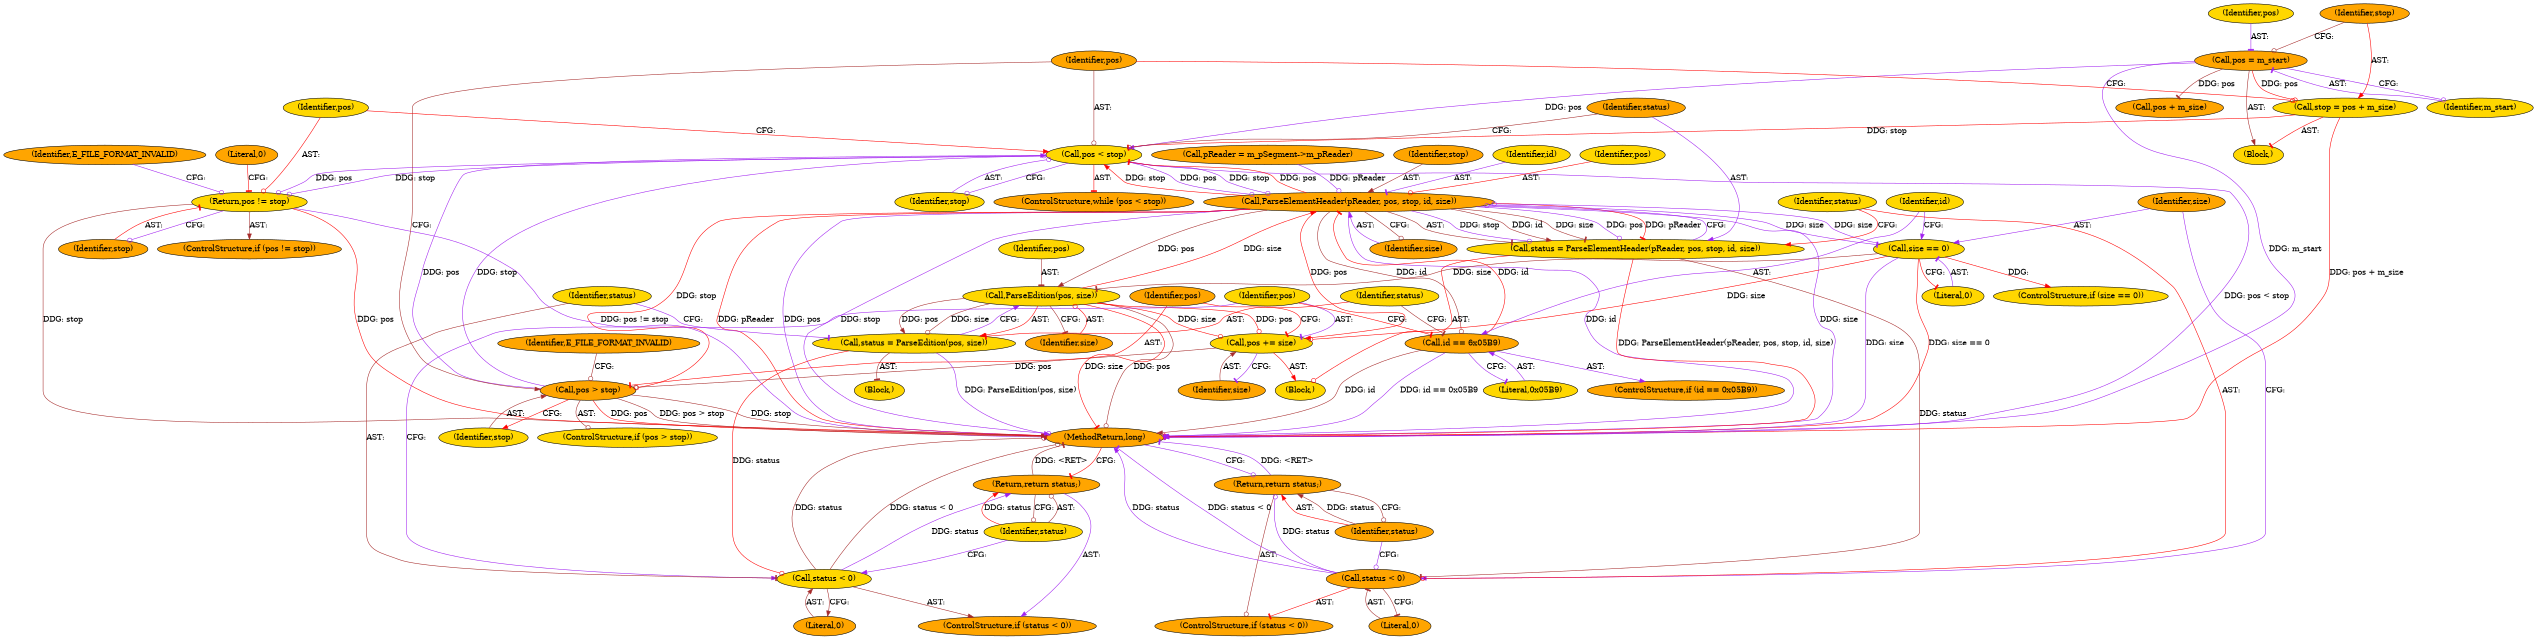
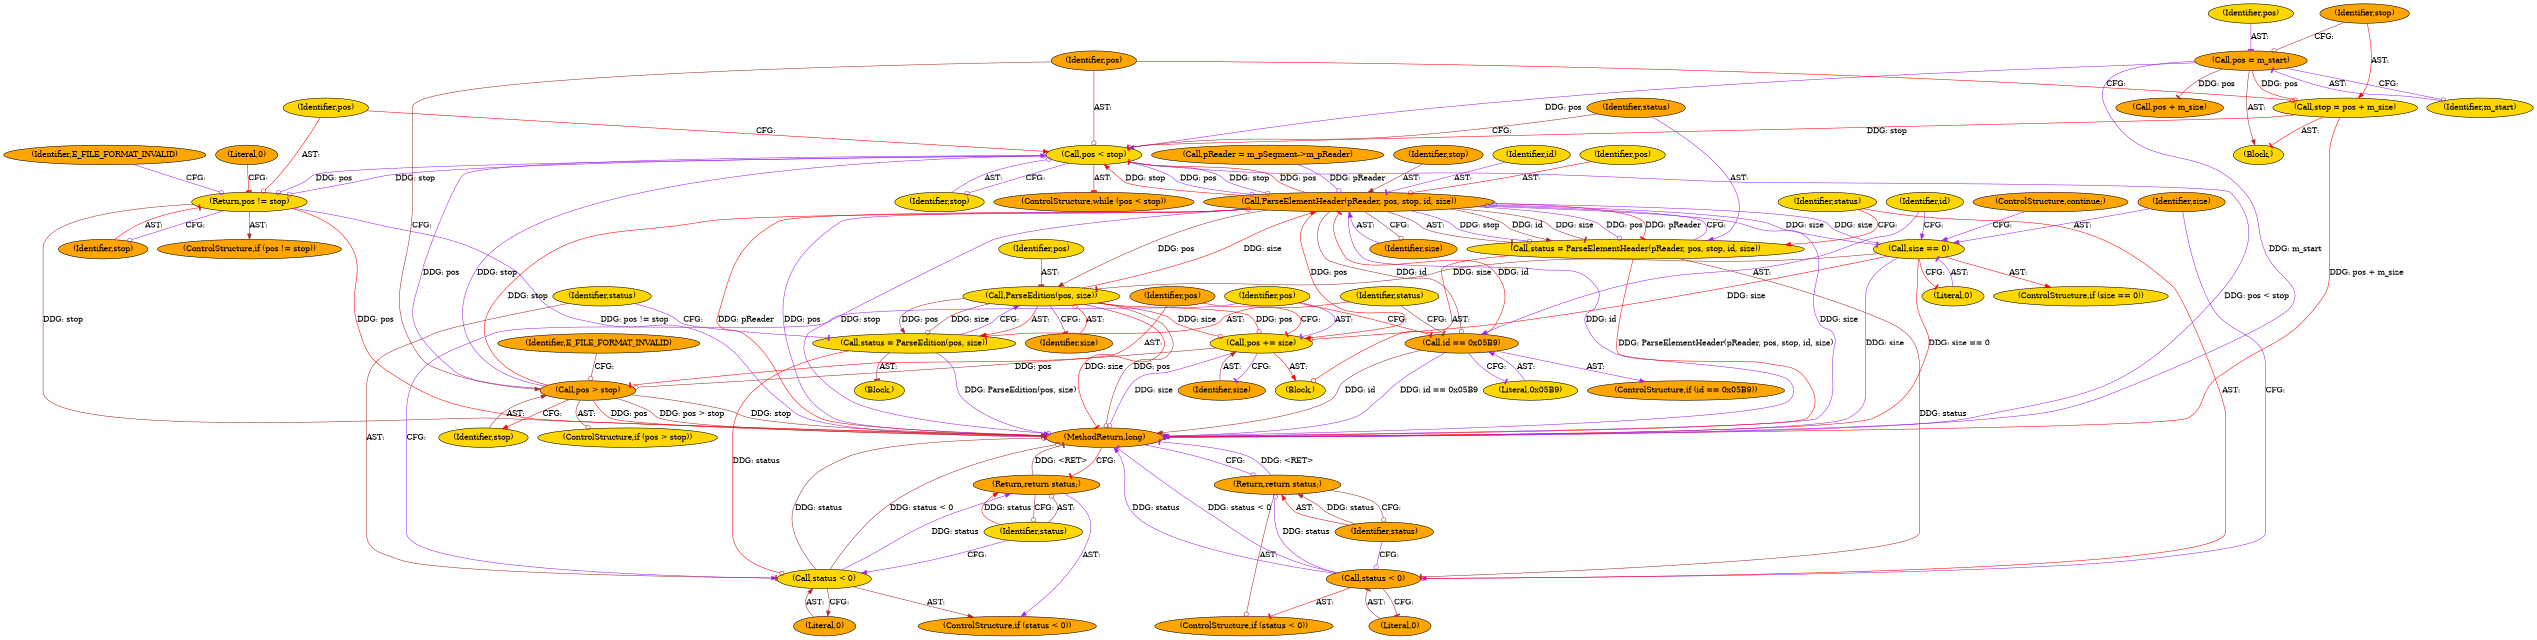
none -> (2050, 202)
(784, 216) -> (776, 217)
(2020, 273) -> (2020, 273)
(1462, 343) -> (1462, 343)
none -> (1161, 373)
